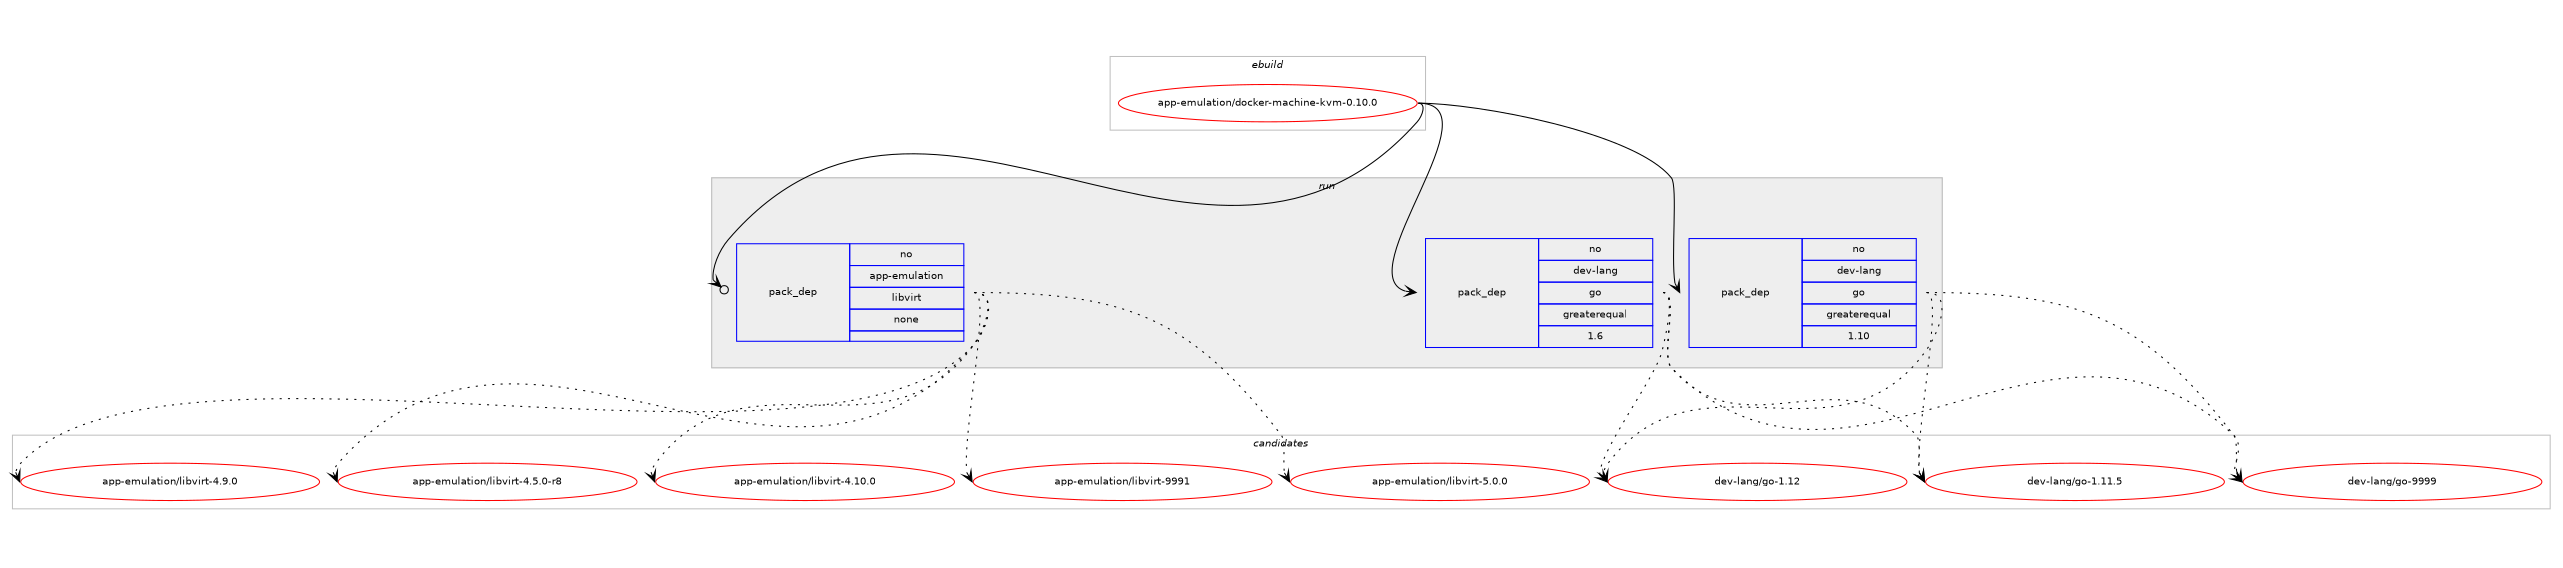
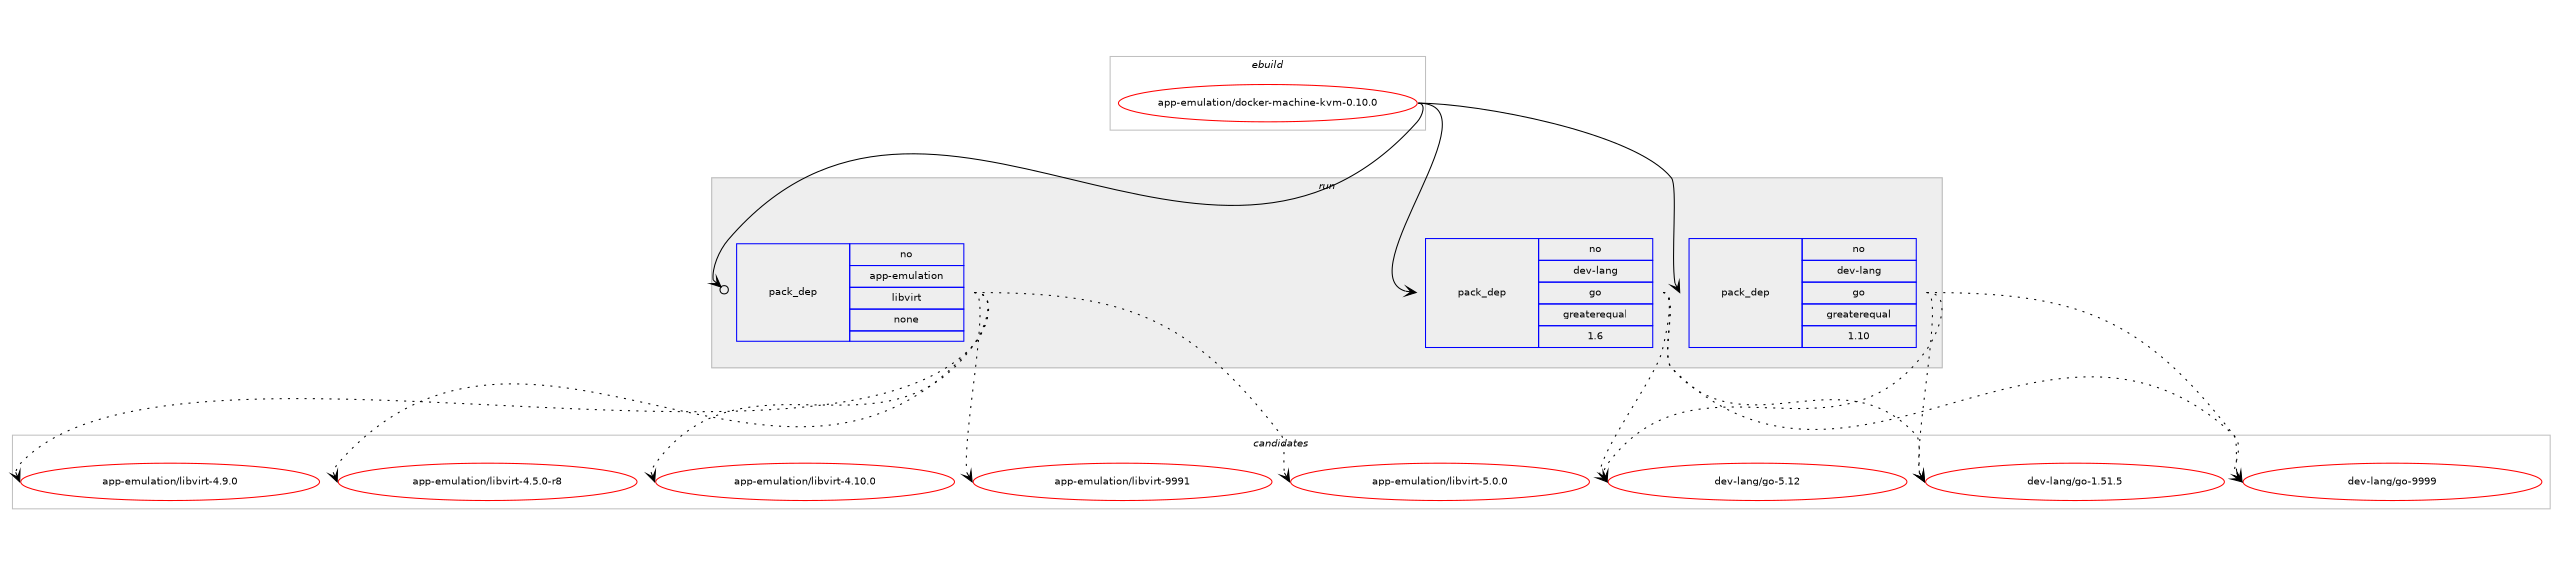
(1758, 482) -> (1758, 482)
(2075, 482) -> (2075, 482)
